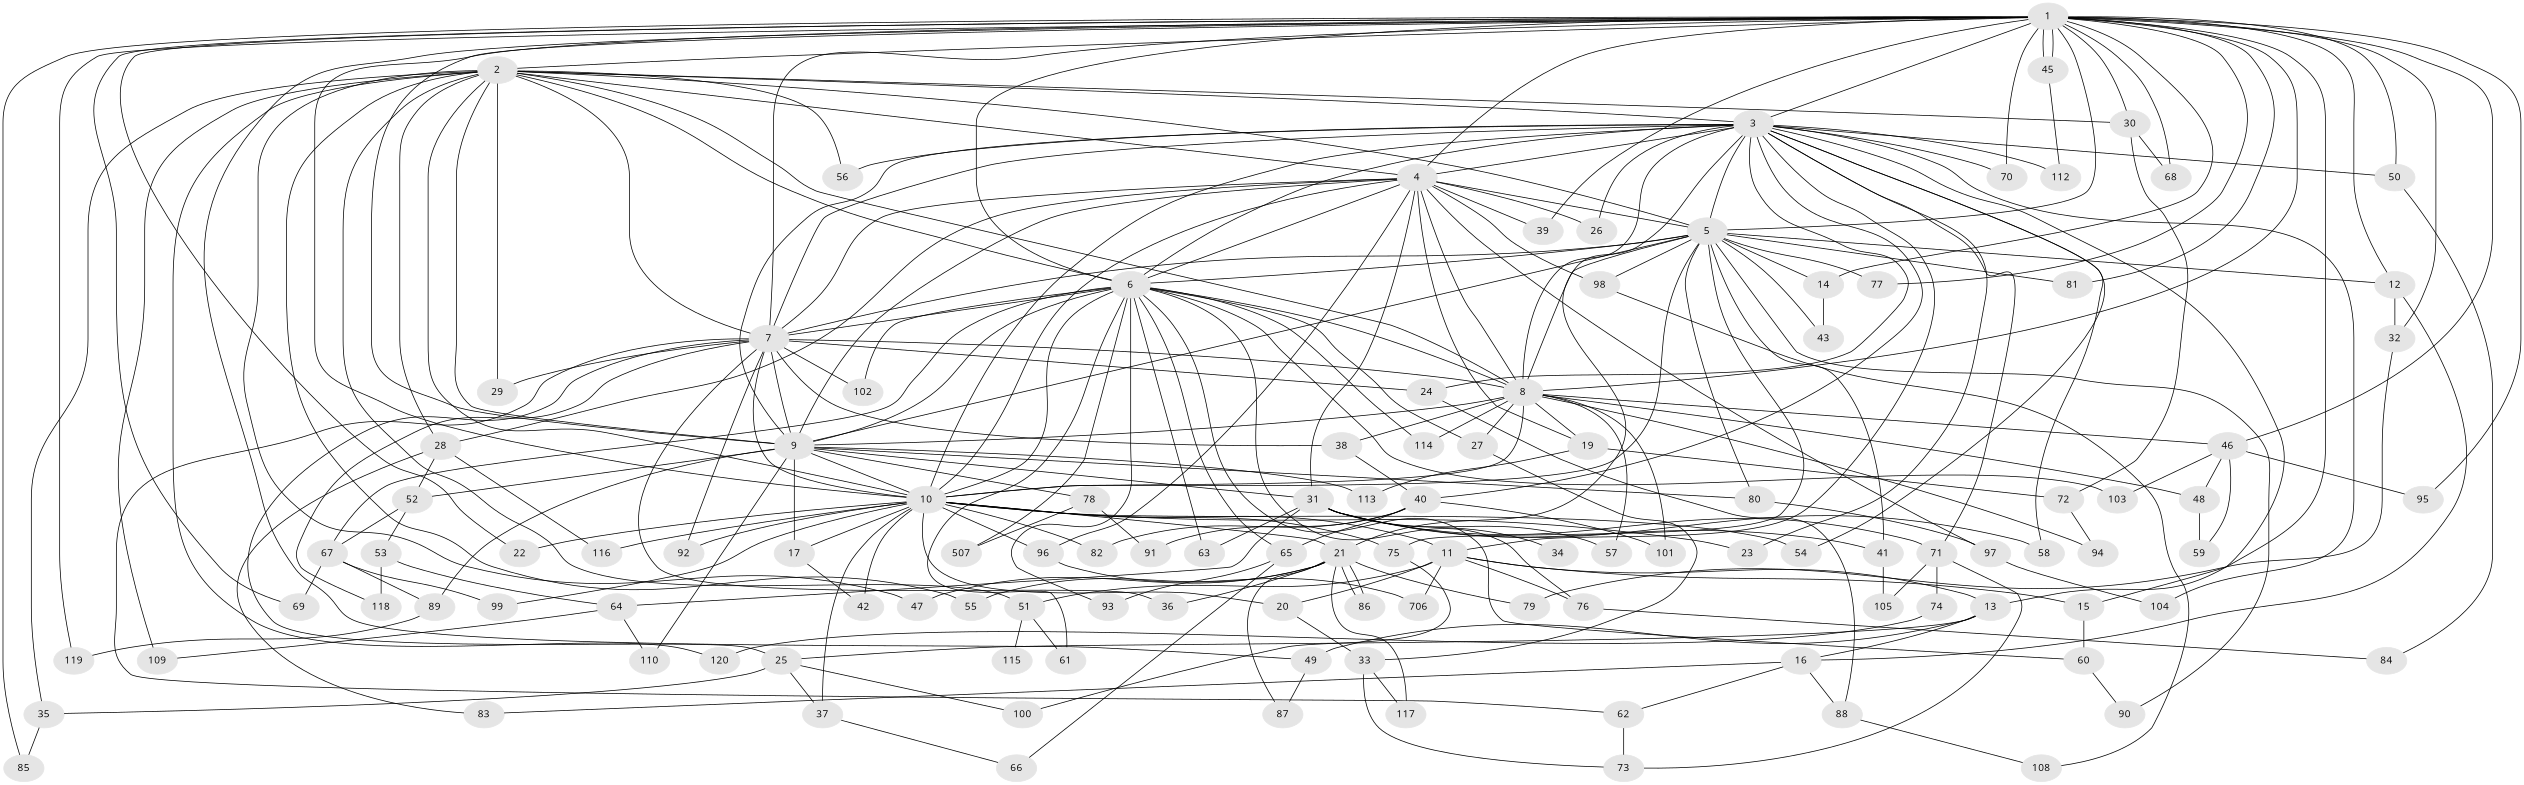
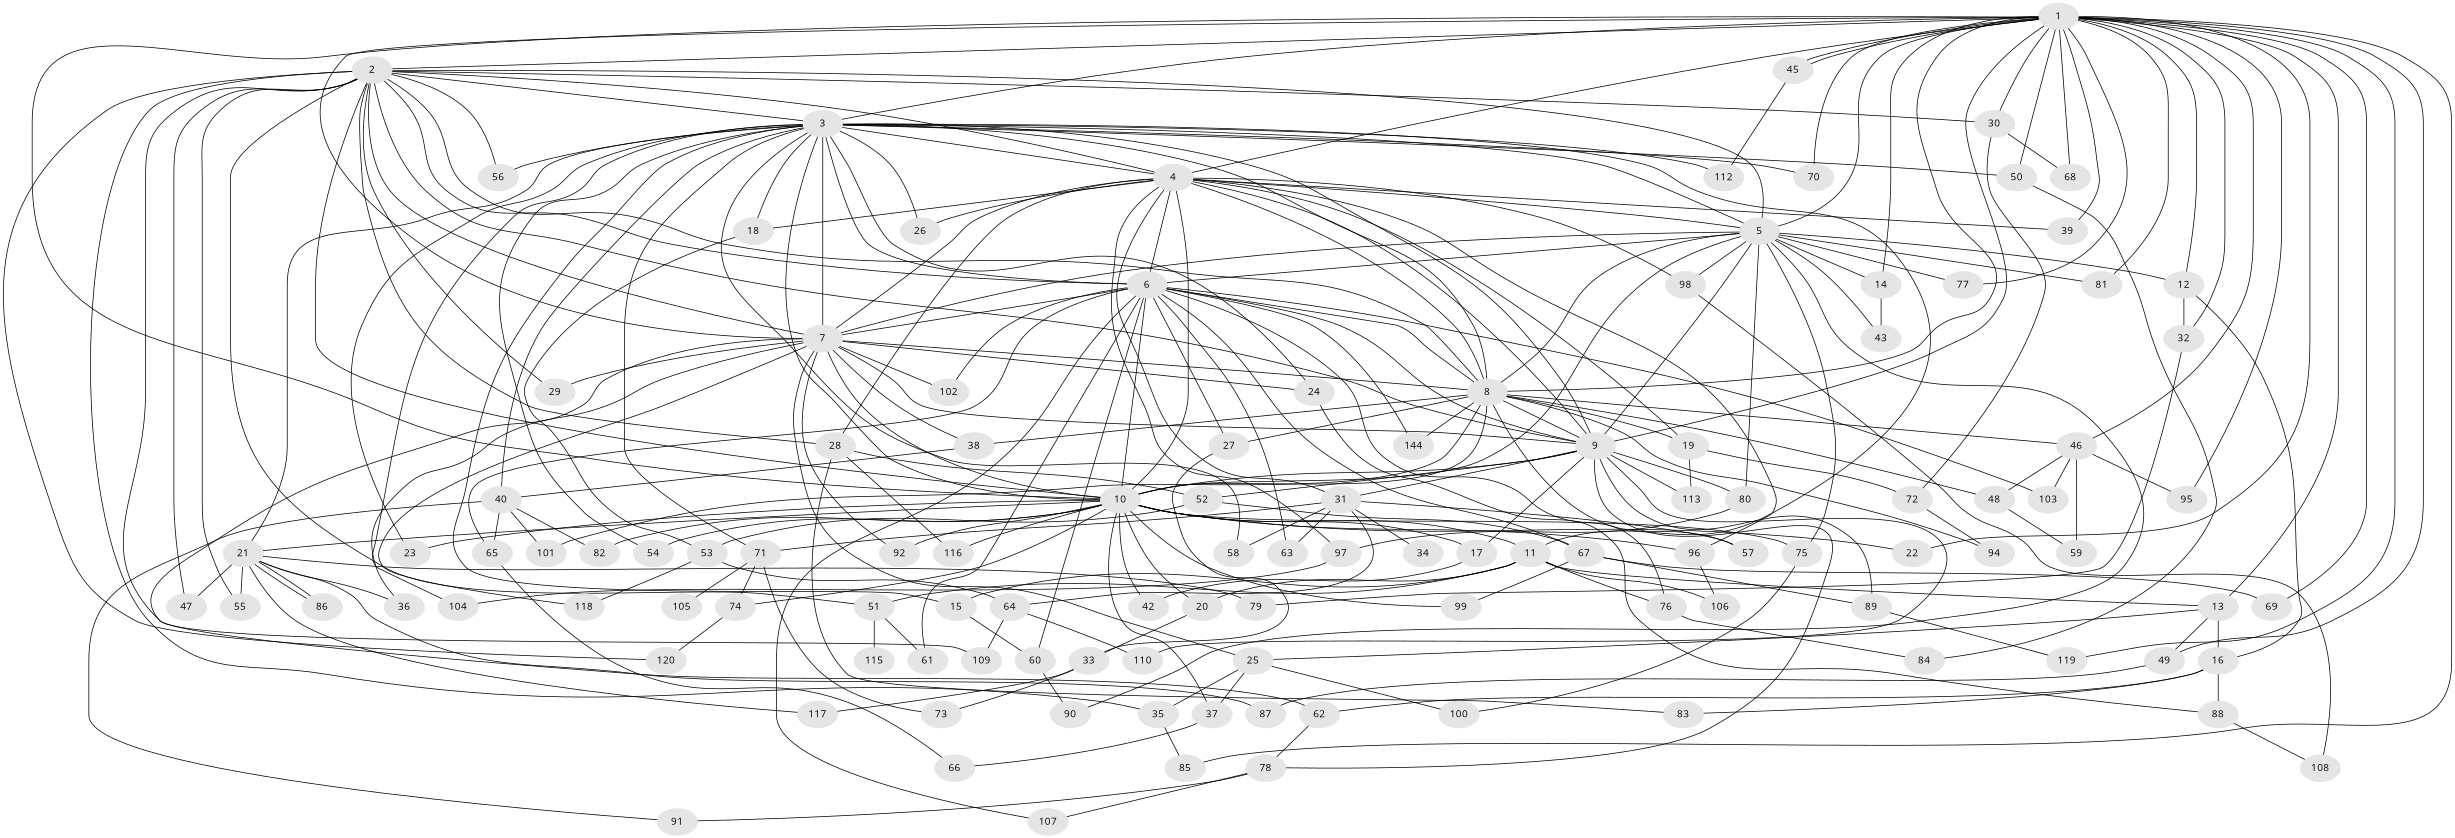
(1212, 48) -> none
none -> (753, 231)
(1424, 446) -> (1413, 446)
(961, 553) -> (1048, 822)
(1883, 553) -> none
none -> (937, 577)
(1108, 607) -> none
(1419, 607) -> (1720, 607)
(1624, 741) -> (1293, 741)
